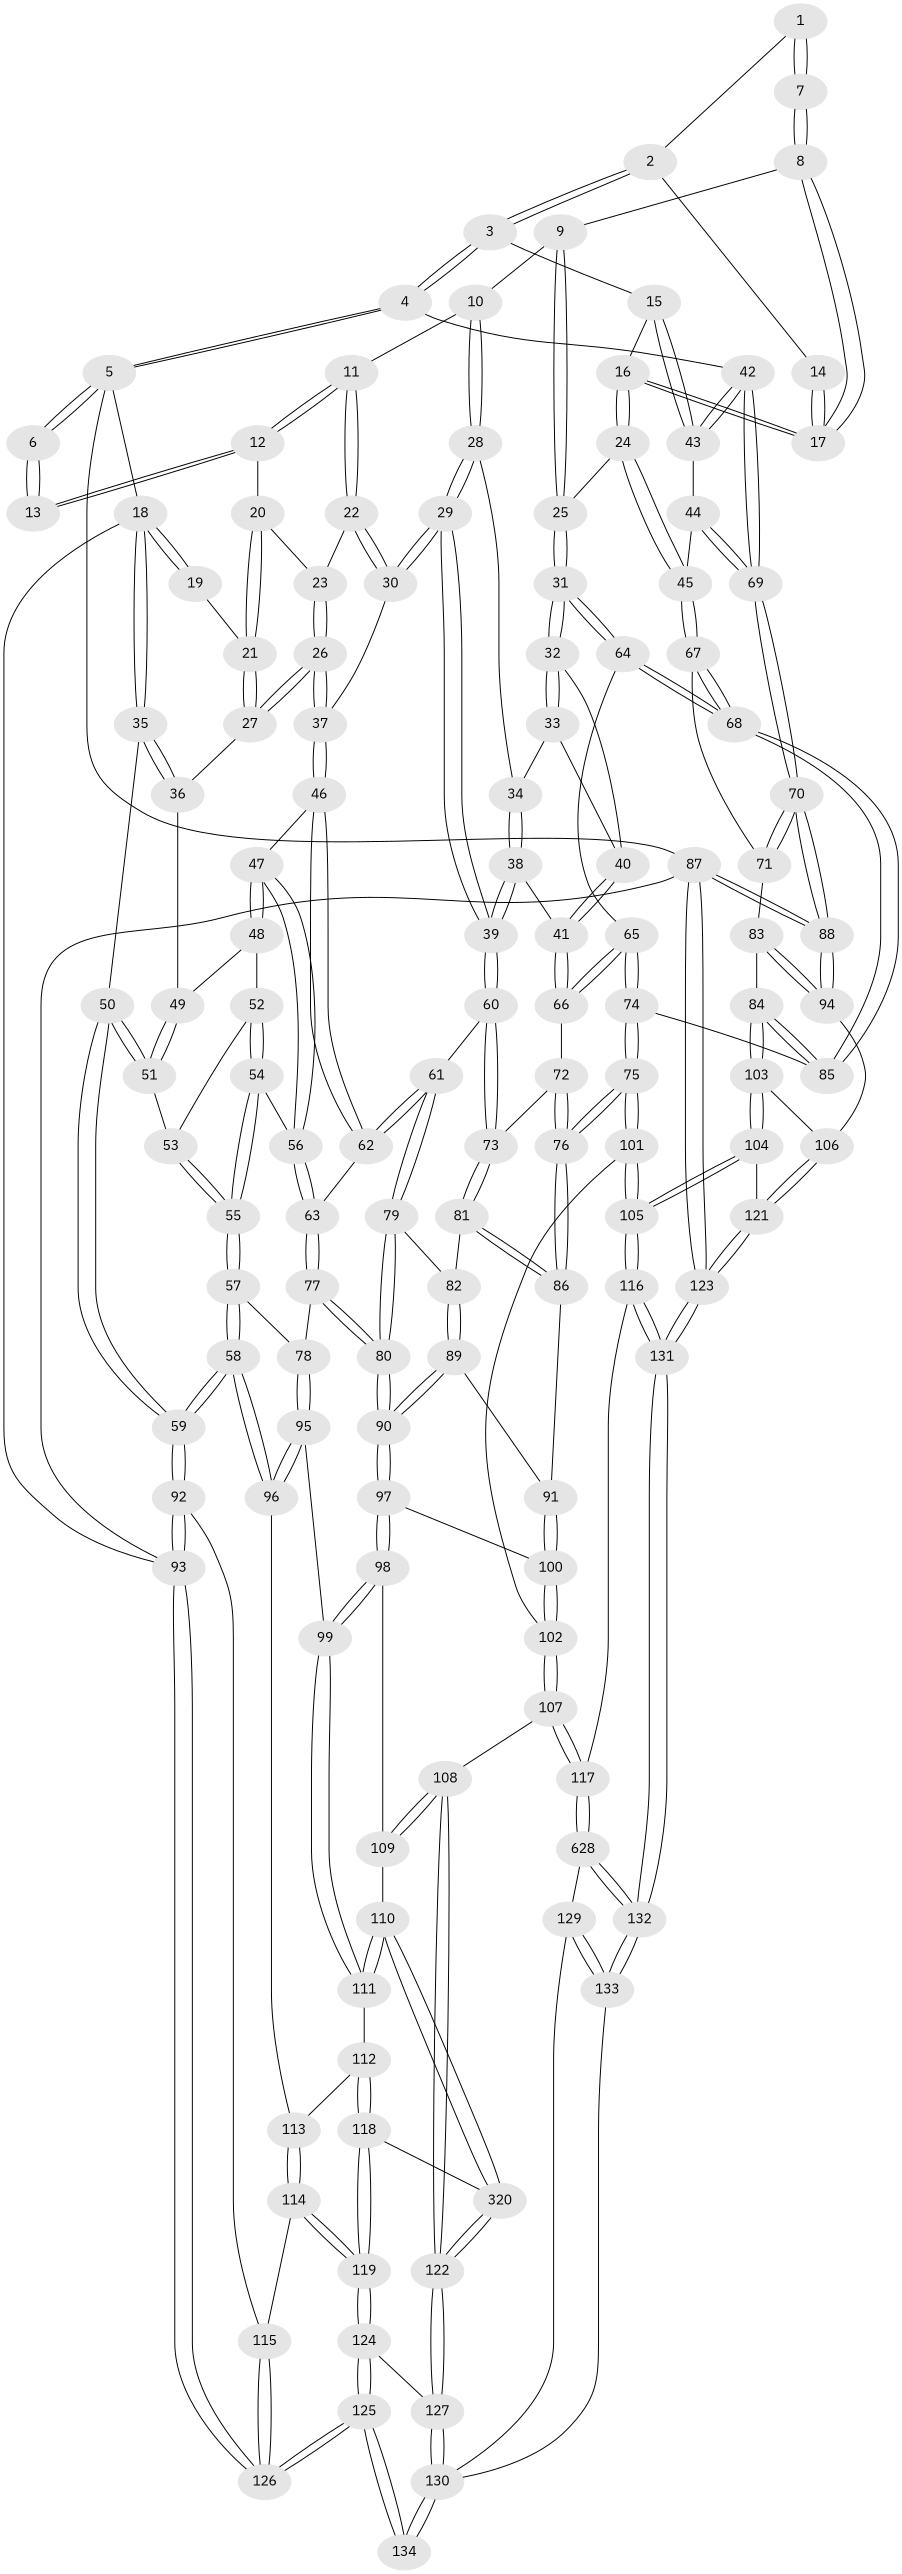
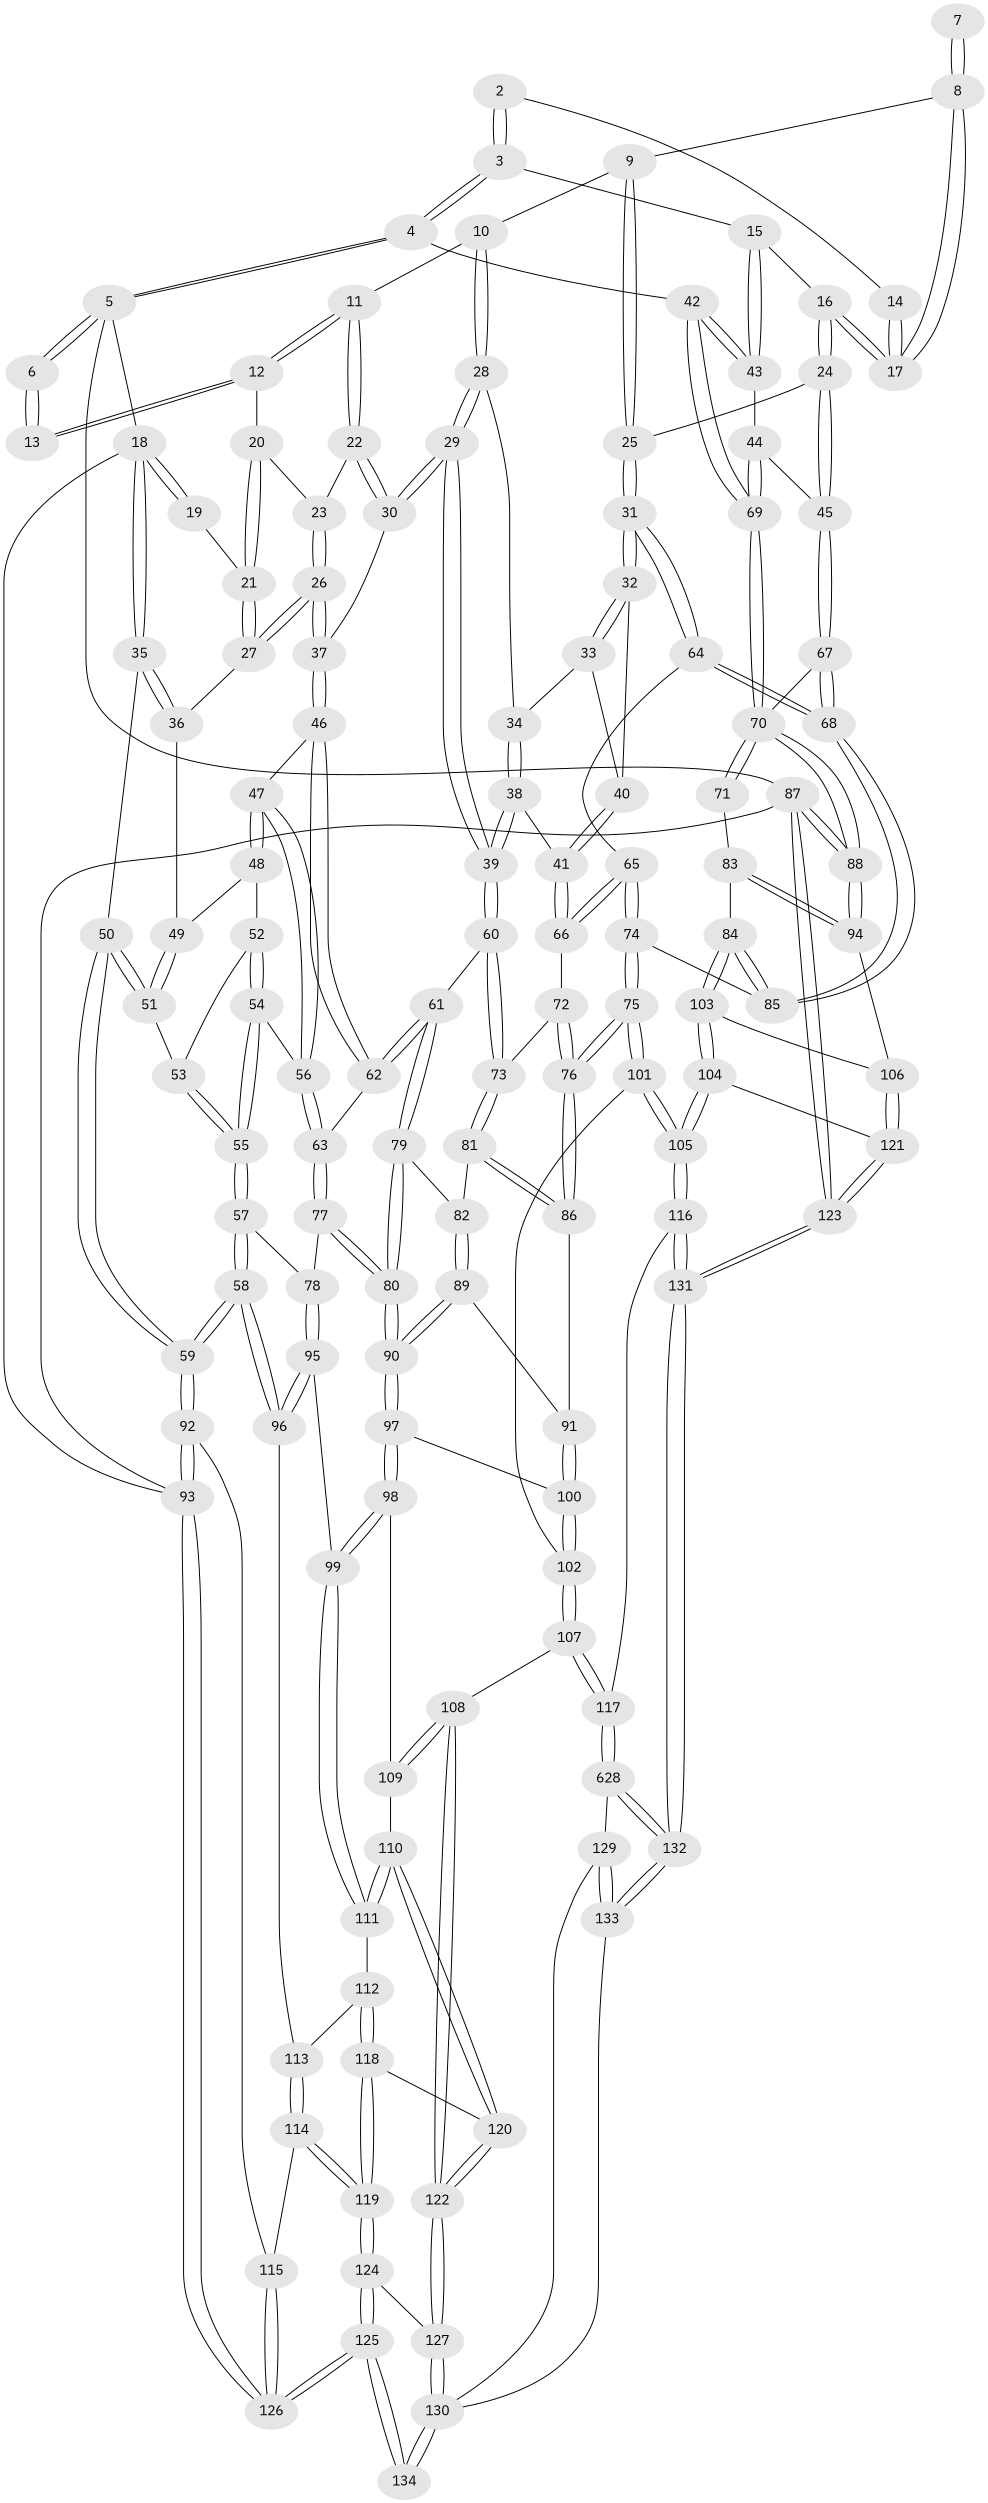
(801, 21) -> none
(707, 765) -> (792, 689)
(500, 2201) -> (500, 2130)
